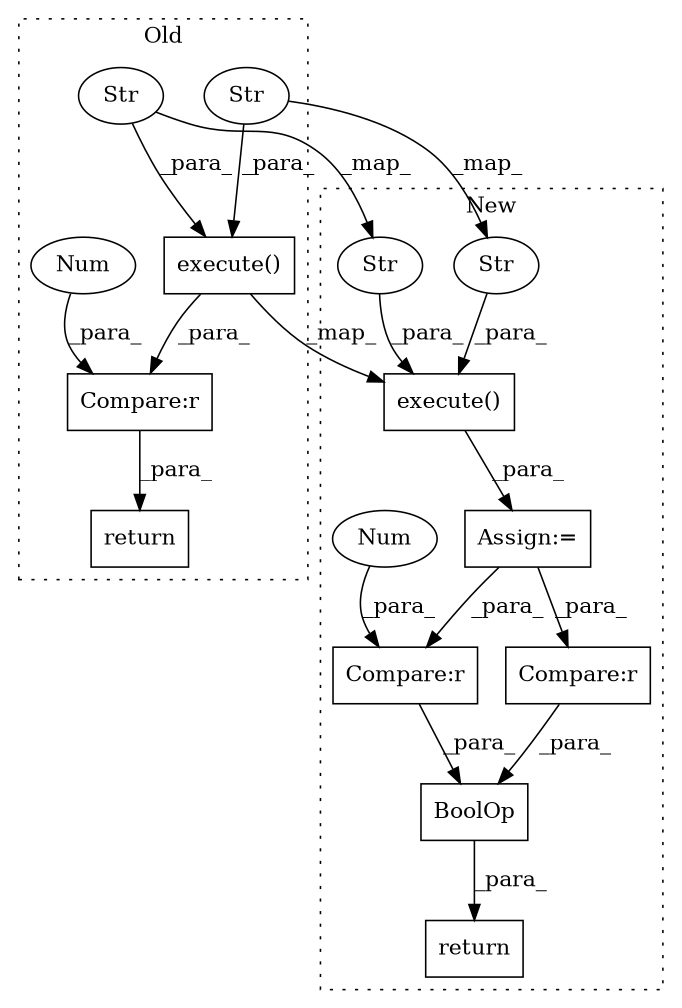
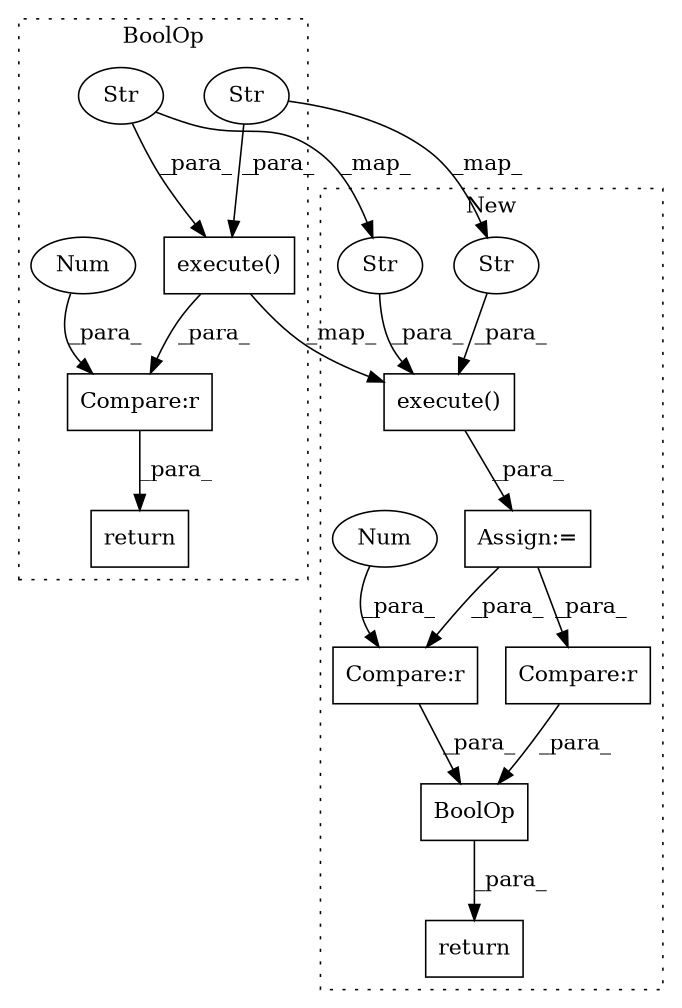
(163, 37) -> (163, 37)
